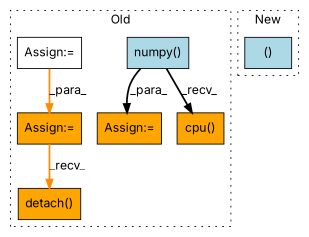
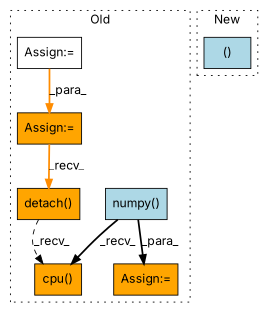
none -> (33, 238)
